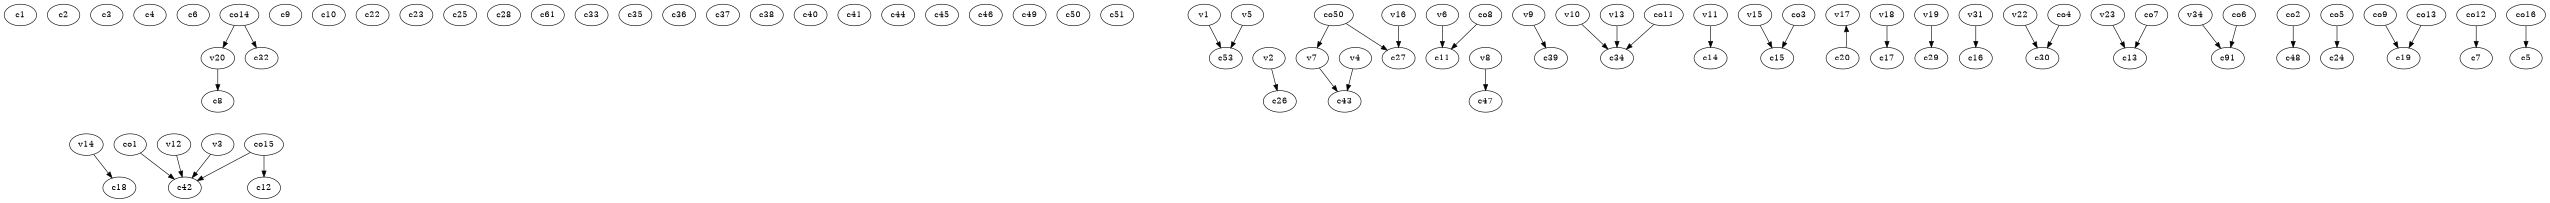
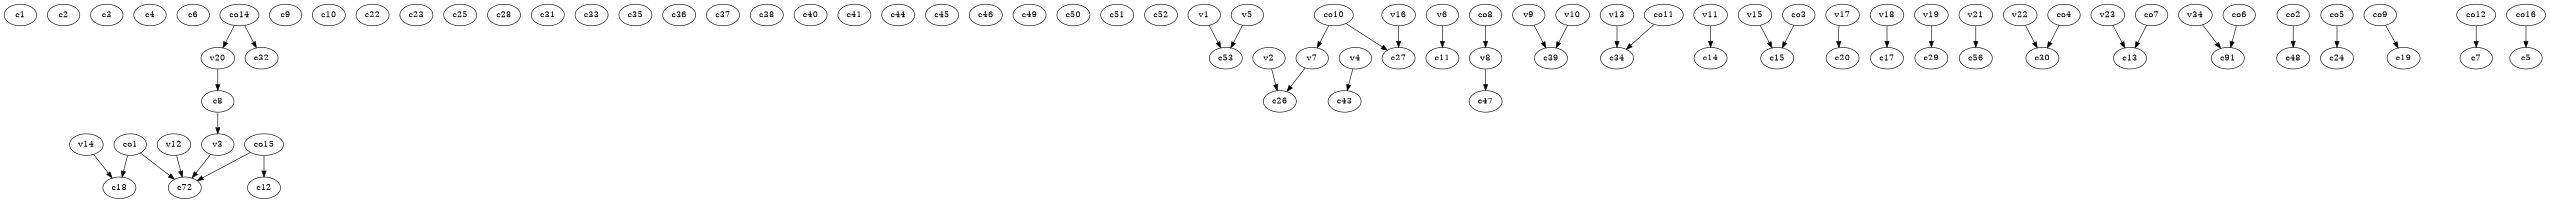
(548, 15) -> (548, 15)
none -> (1161, 15)
(1334, 15) -> (1334, 15)
(1976, 15) -> (1976, 15)
(2426, 15) -> none
(1466, 34) -> (1486, 34)
(1593, 35) -> (1563, 34)
(1847, 40) -> (1839, 34)
(1976, 58) -> (1976, 58)
(1327, 77) -> (1298, 77)
none -> (218, 120)
none -> (126, 163)
(185, 188) -> (185, 188)
